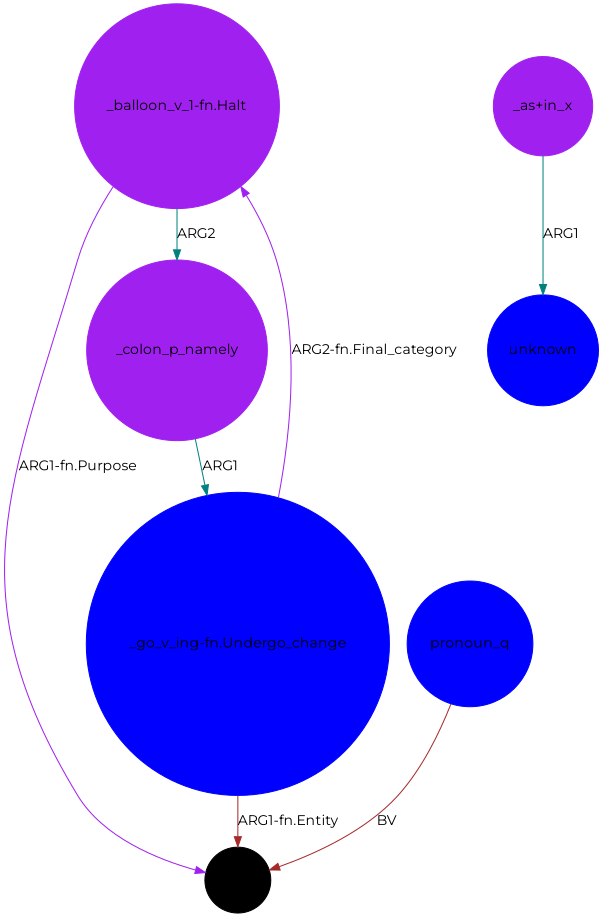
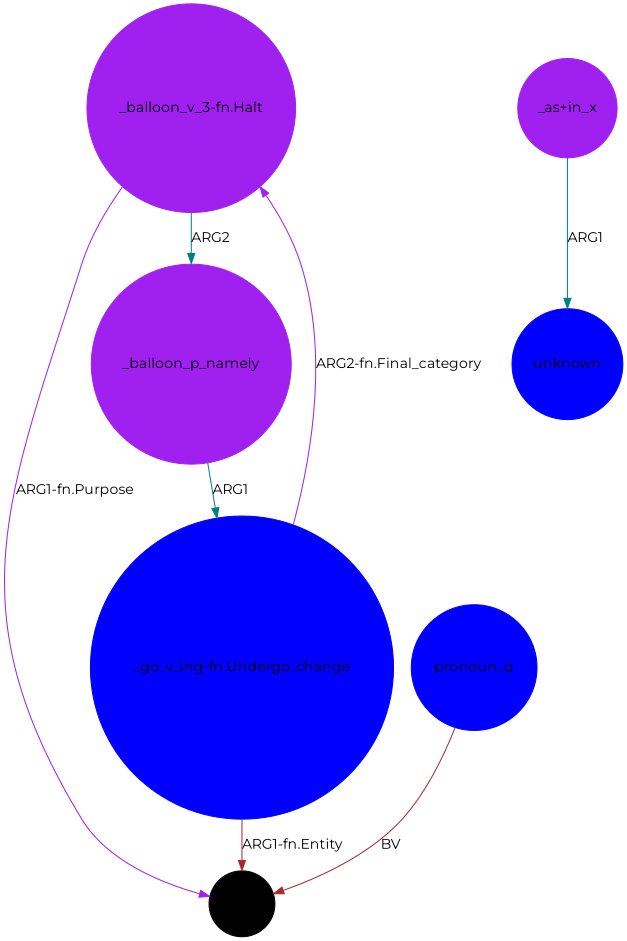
(177, 106) -> (191, 108)
(177, 350) -> (191, 364)
